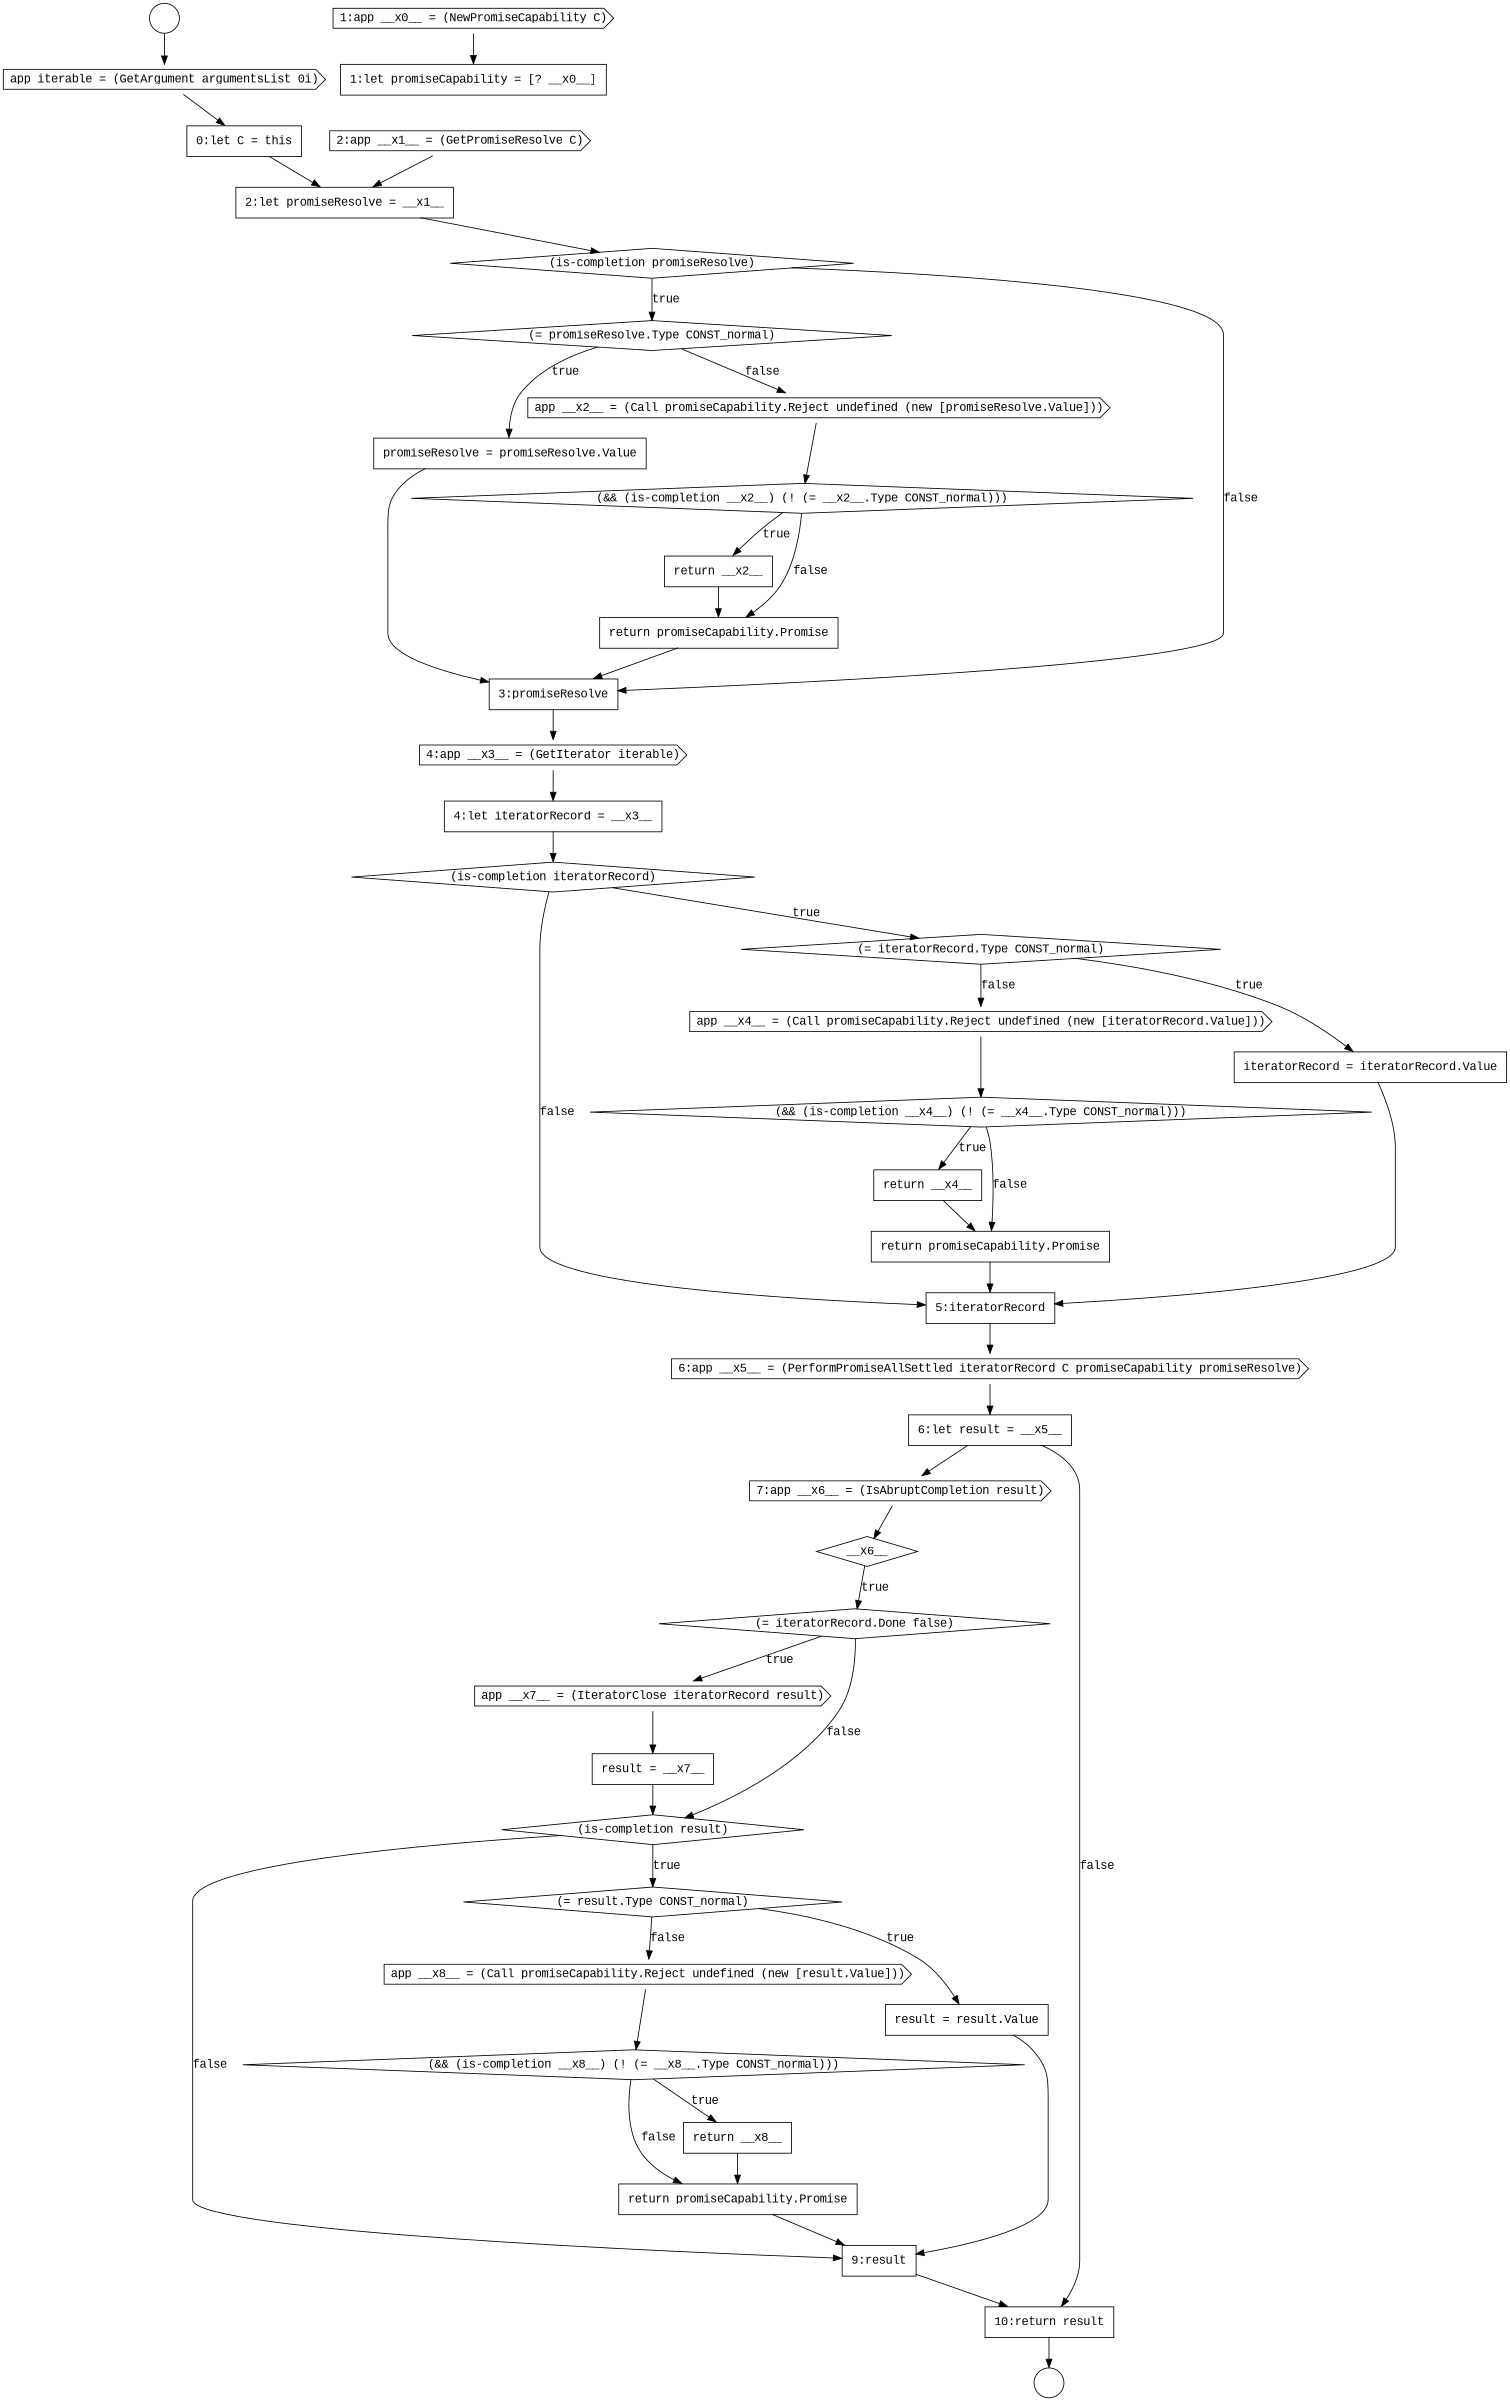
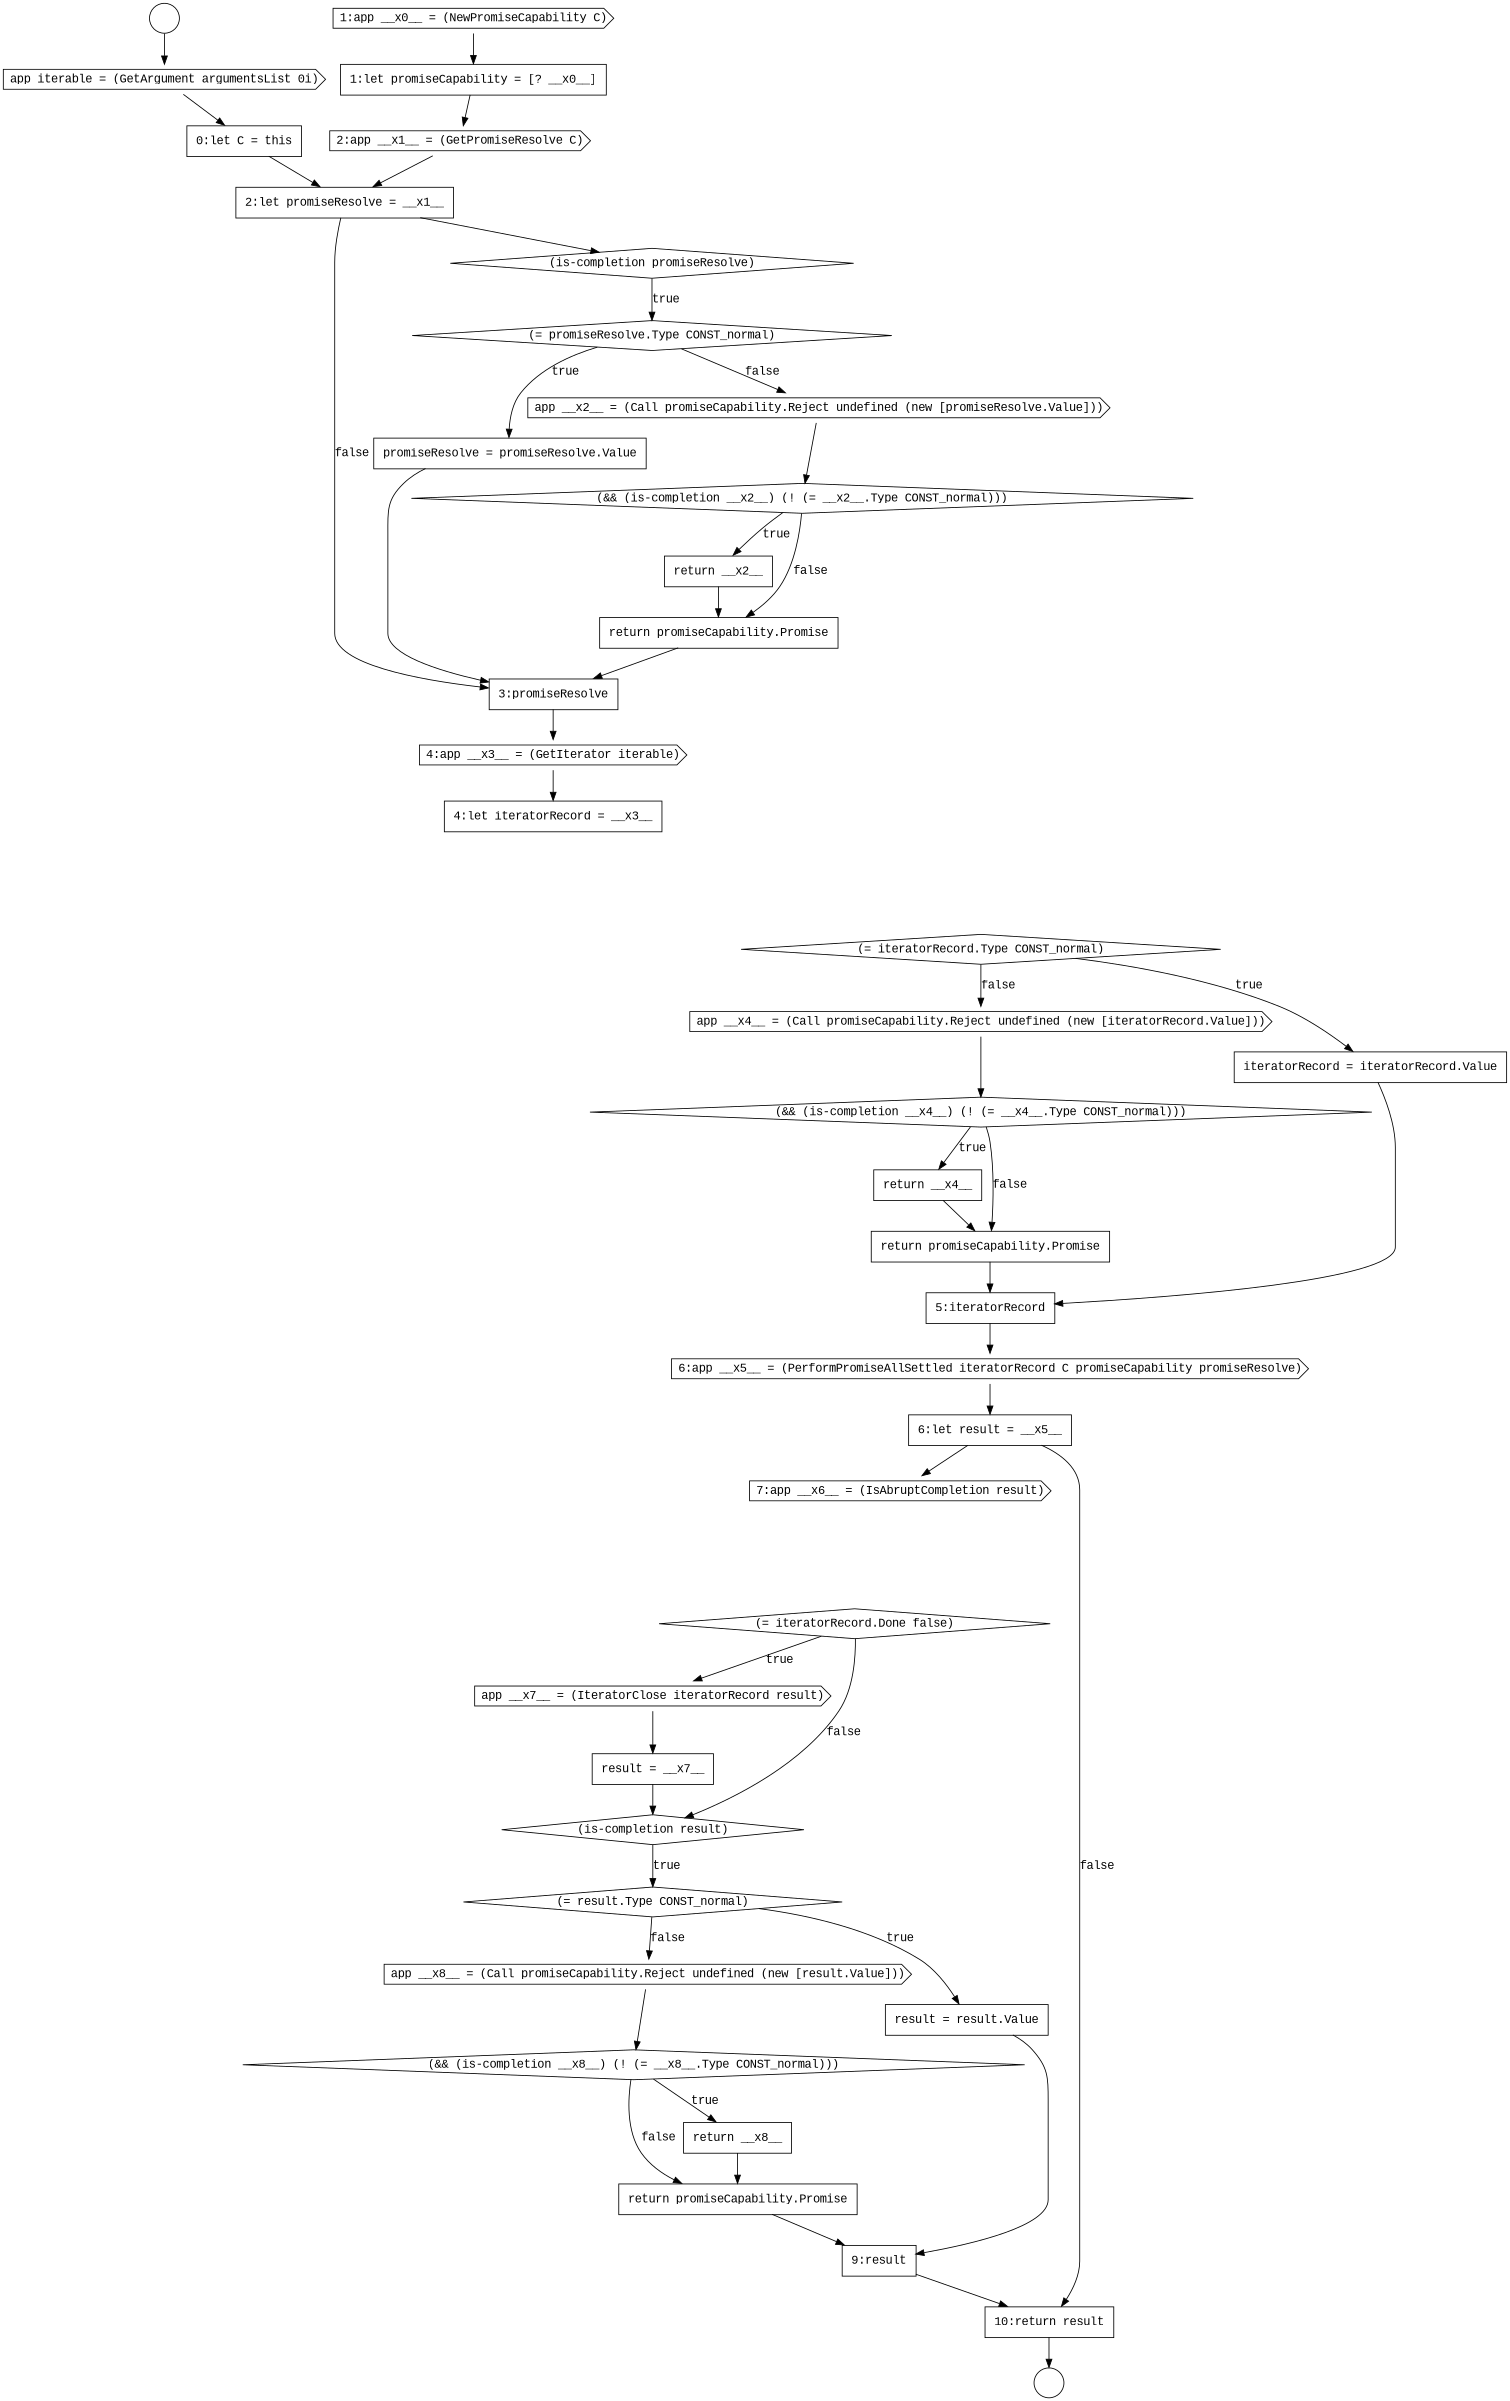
none -> (468, 106)
(1223, 563) -> (335, 506)
(553, 877) -> none
(867, 1551) -> none
(193, 2184) -> none
